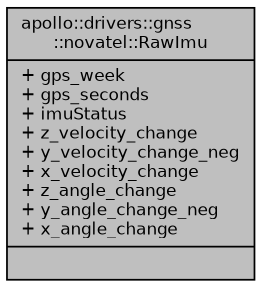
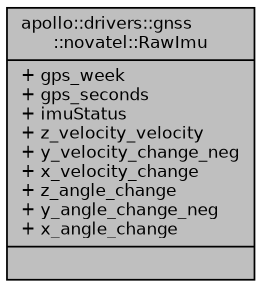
(110, 133) -> (113, 133)
